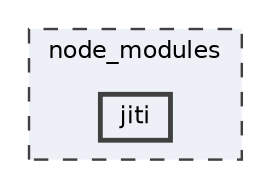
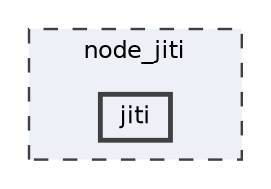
(135, 52) -> (135, 52)
